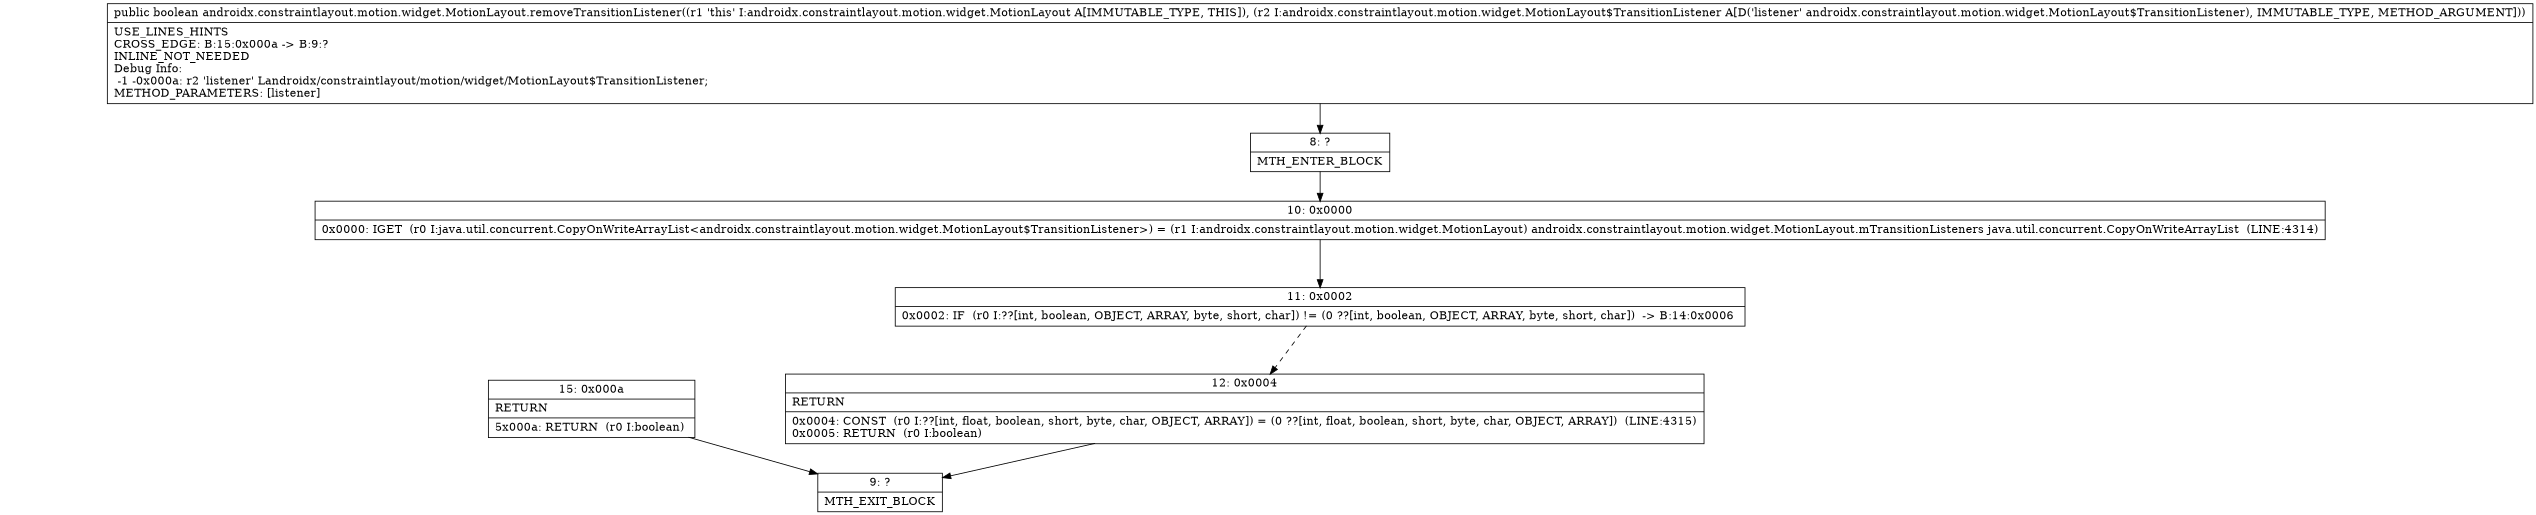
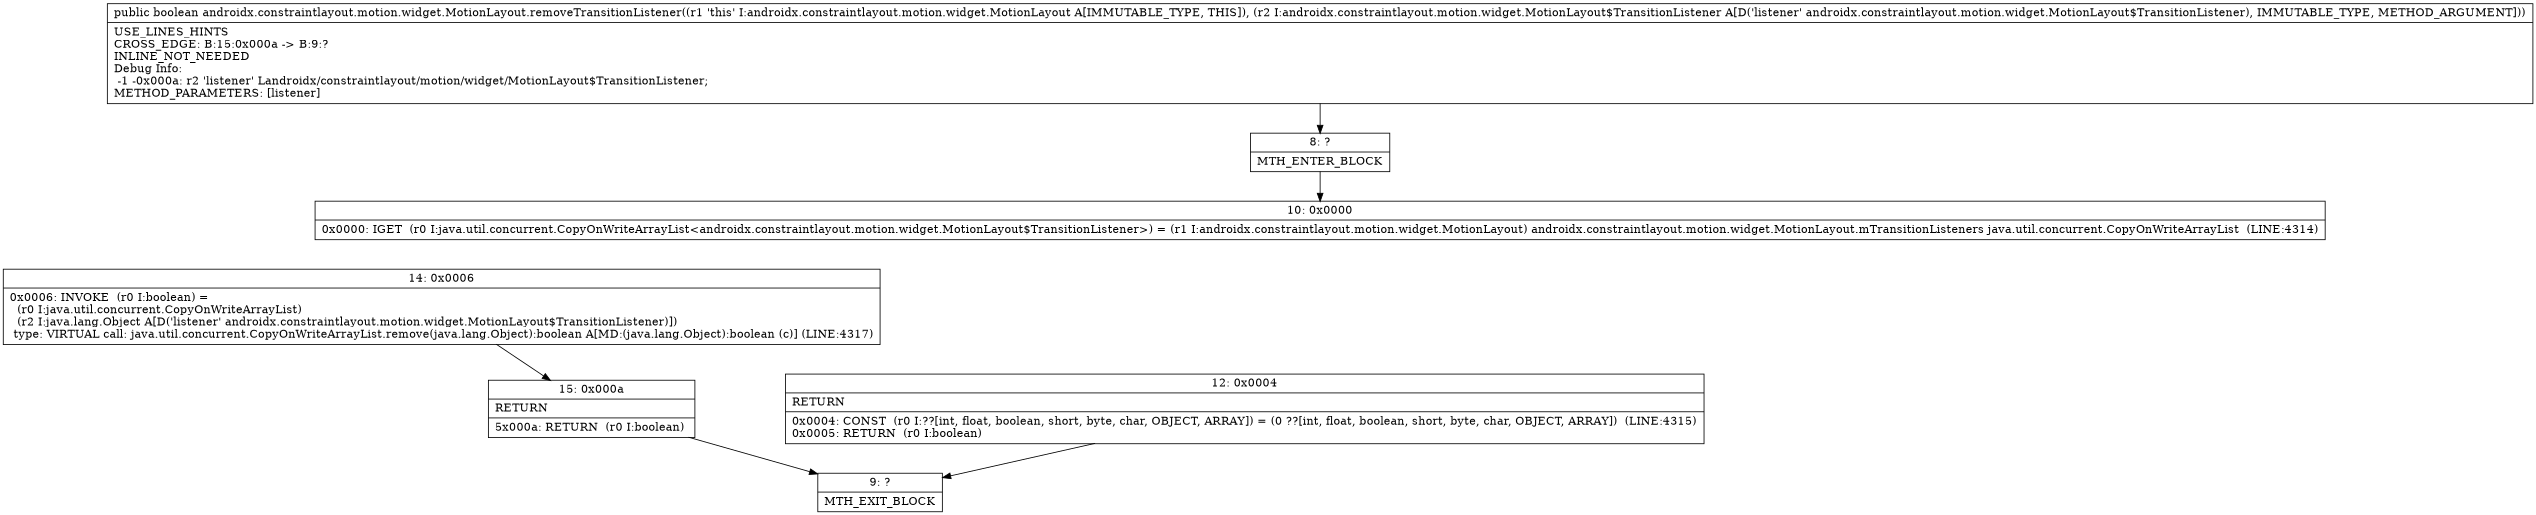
none -> (442, 307)
(1320, 307) -> none
